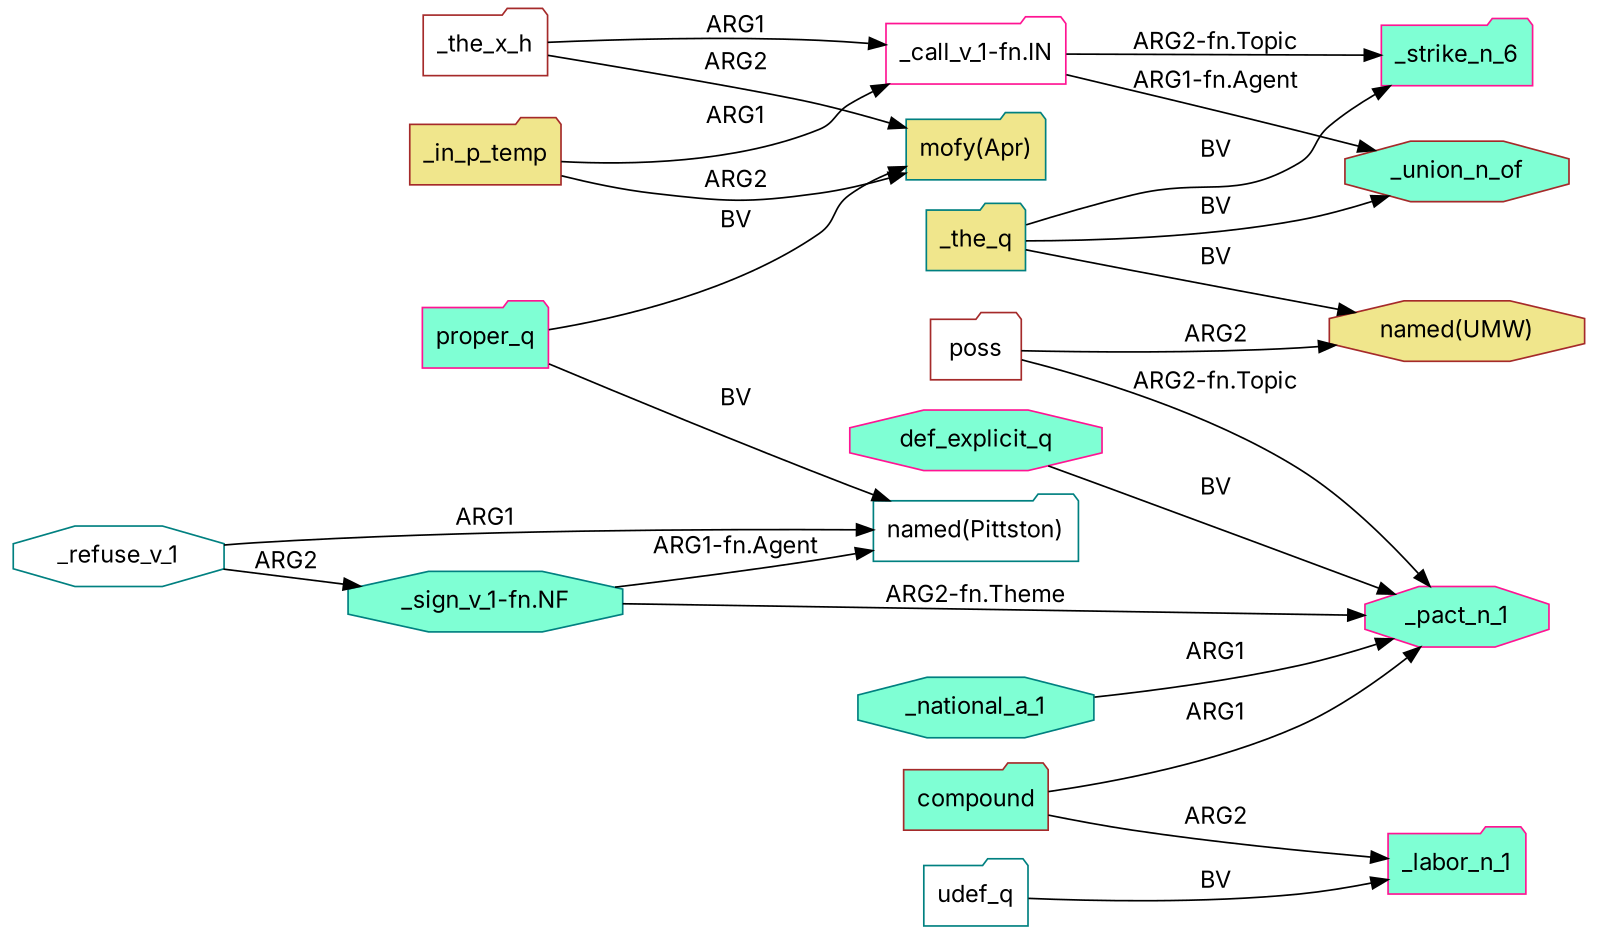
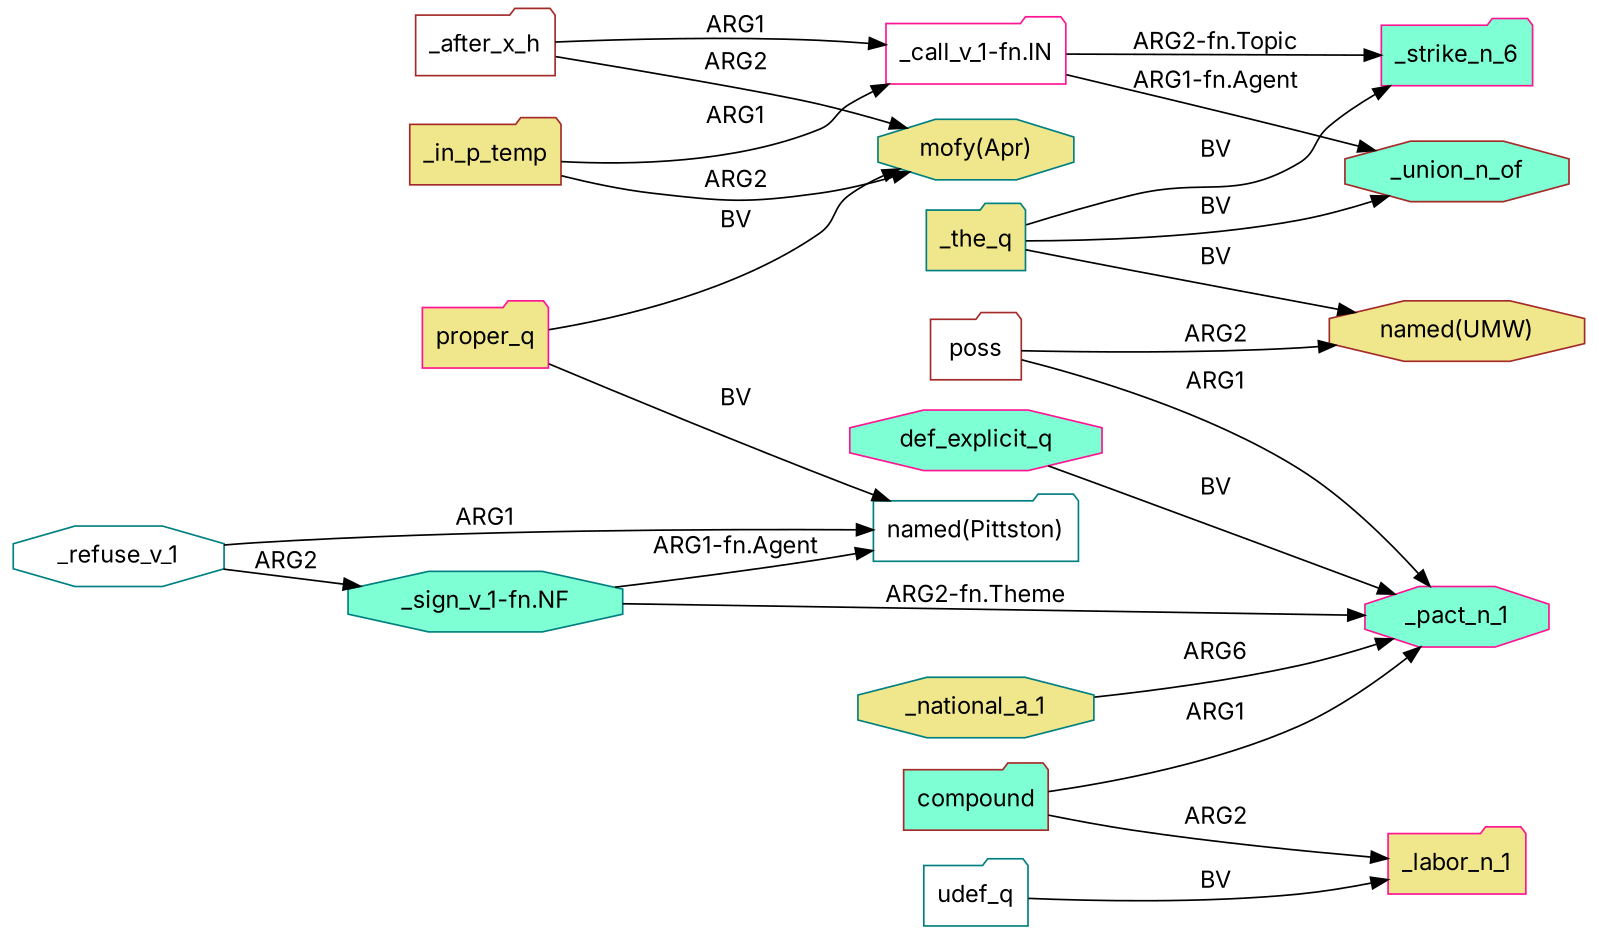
(485, 45) -> (485, 45)
(976, 150) -> (976, 150)
(485, 338) -> (485, 338)
(1216, 382) -> (1216, 382)
(1216, 653) -> (1216, 653)
(976, 708) -> (976, 708)
(1457, 864) -> (1457, 864)
